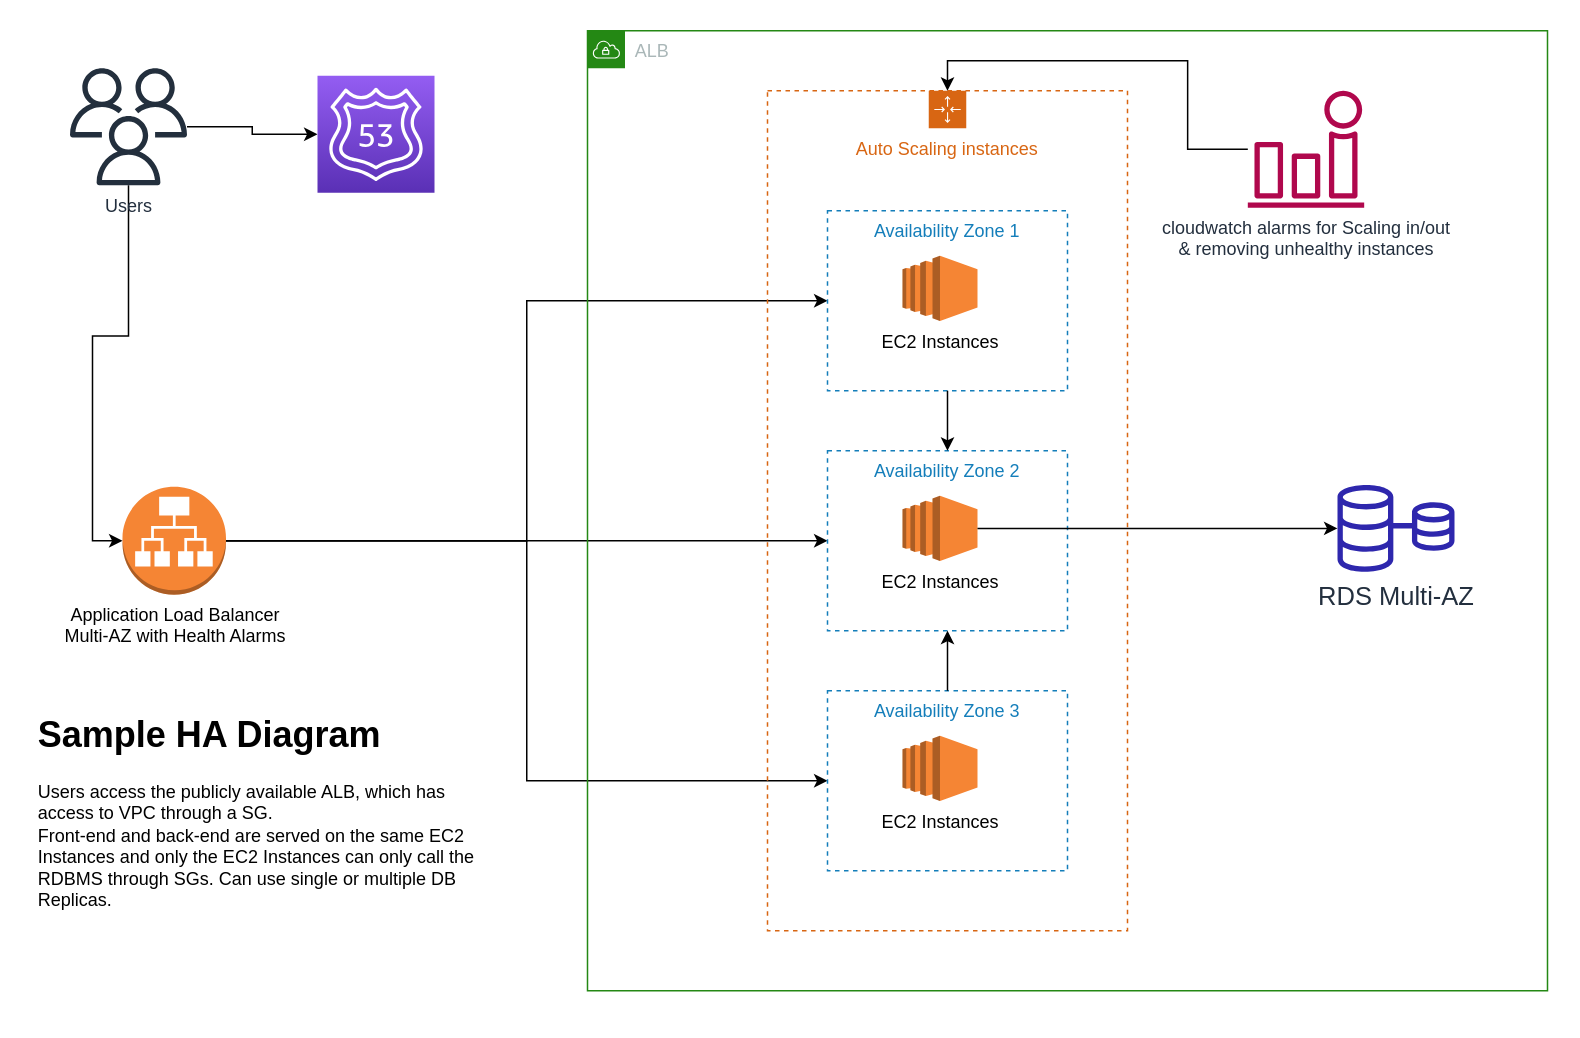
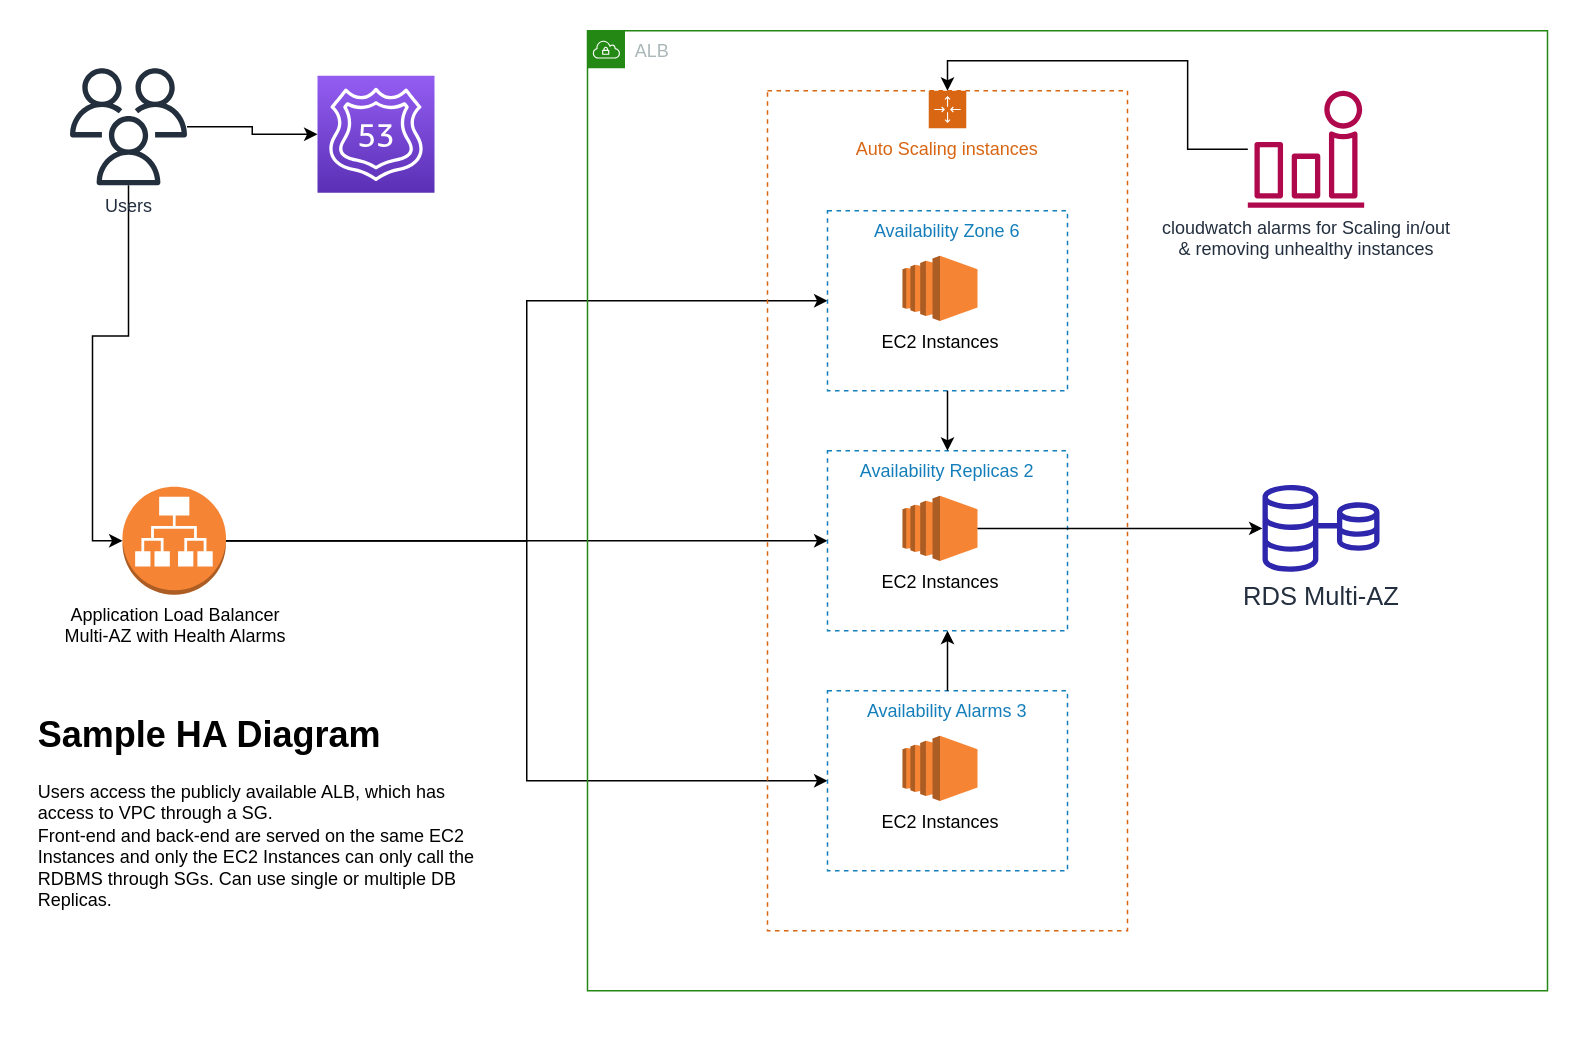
(947, 231) -> (947, 231)
(947, 471) -> (947, 471)
(1396, 528) -> (1321, 528)
(947, 711) -> (947, 711)
